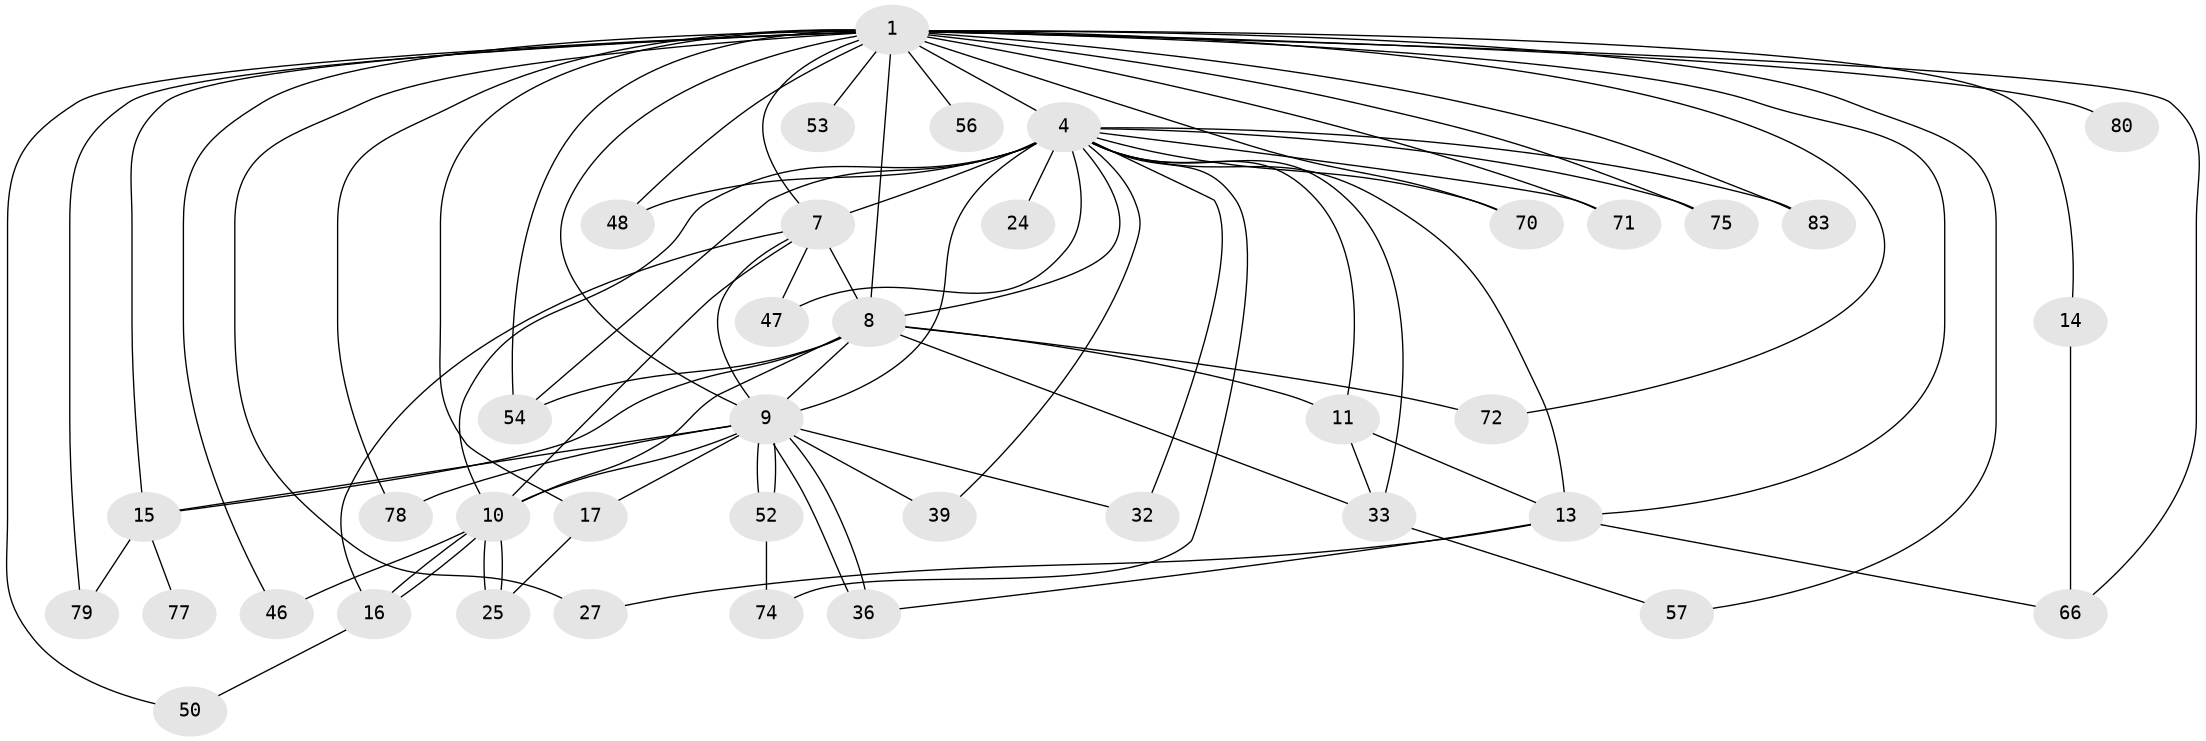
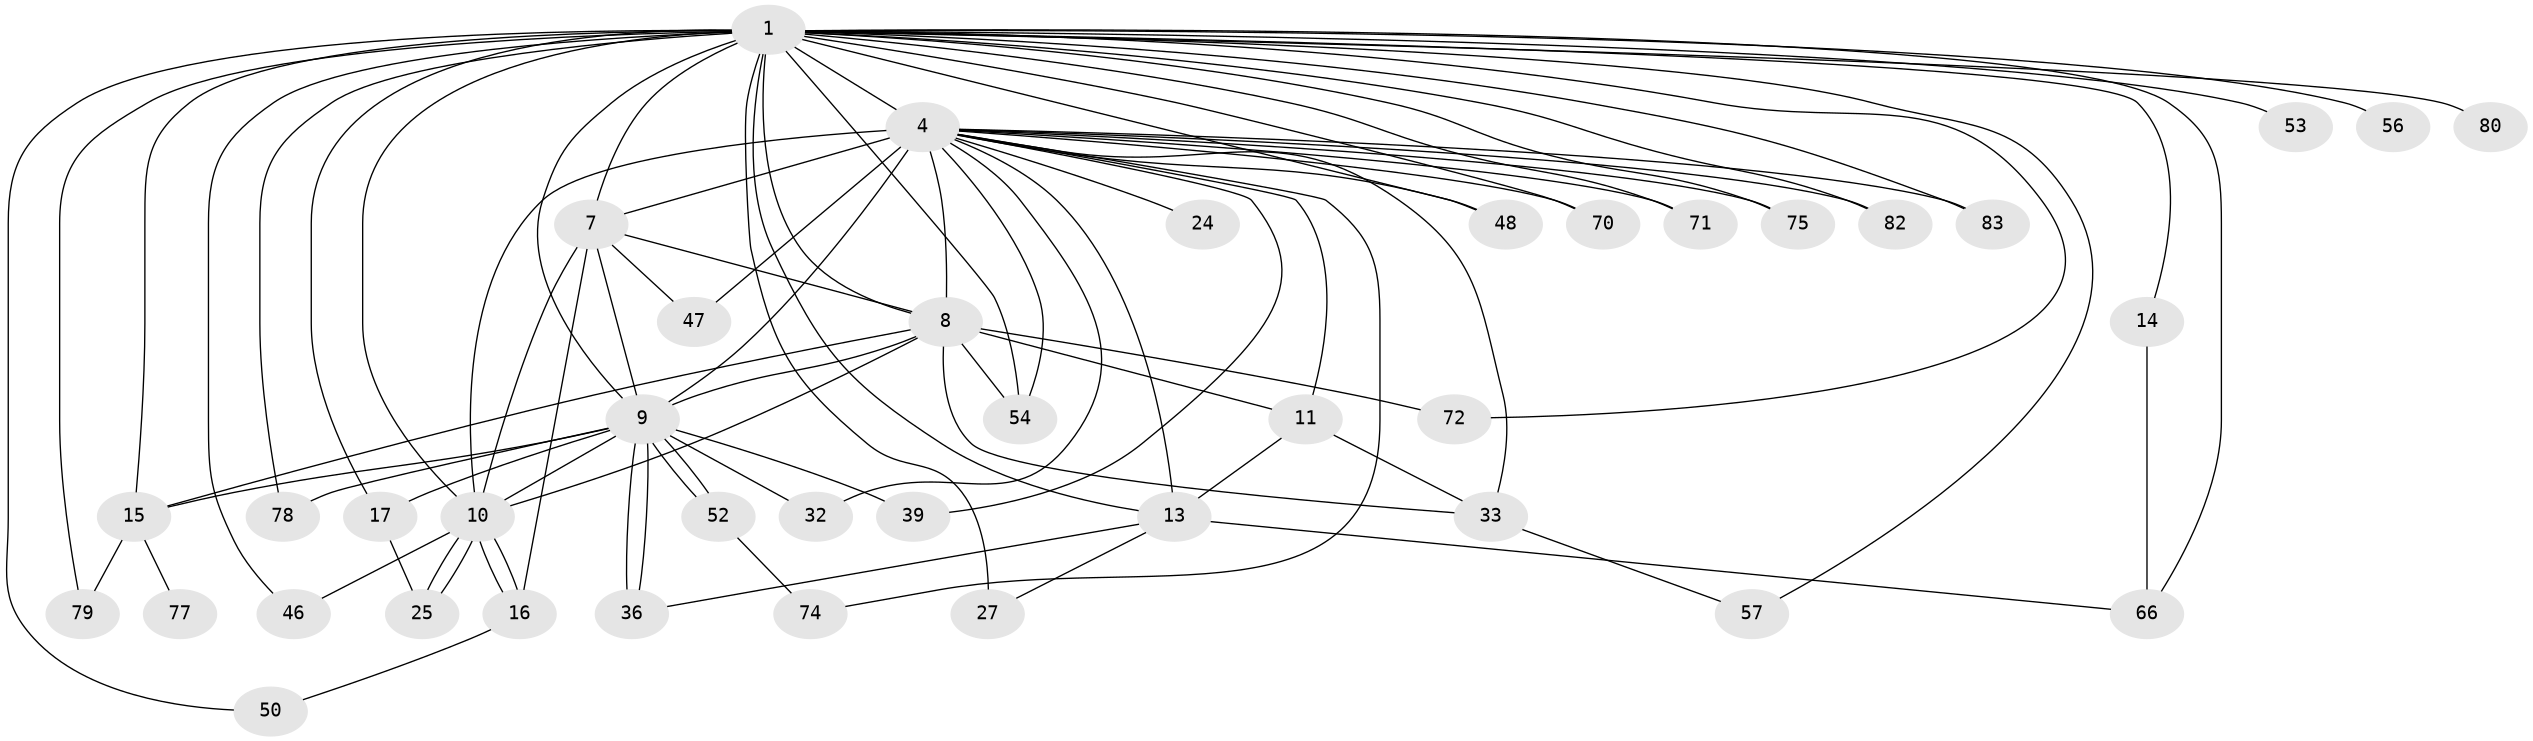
none -> (386, 152)
none -> (1895, 225)
